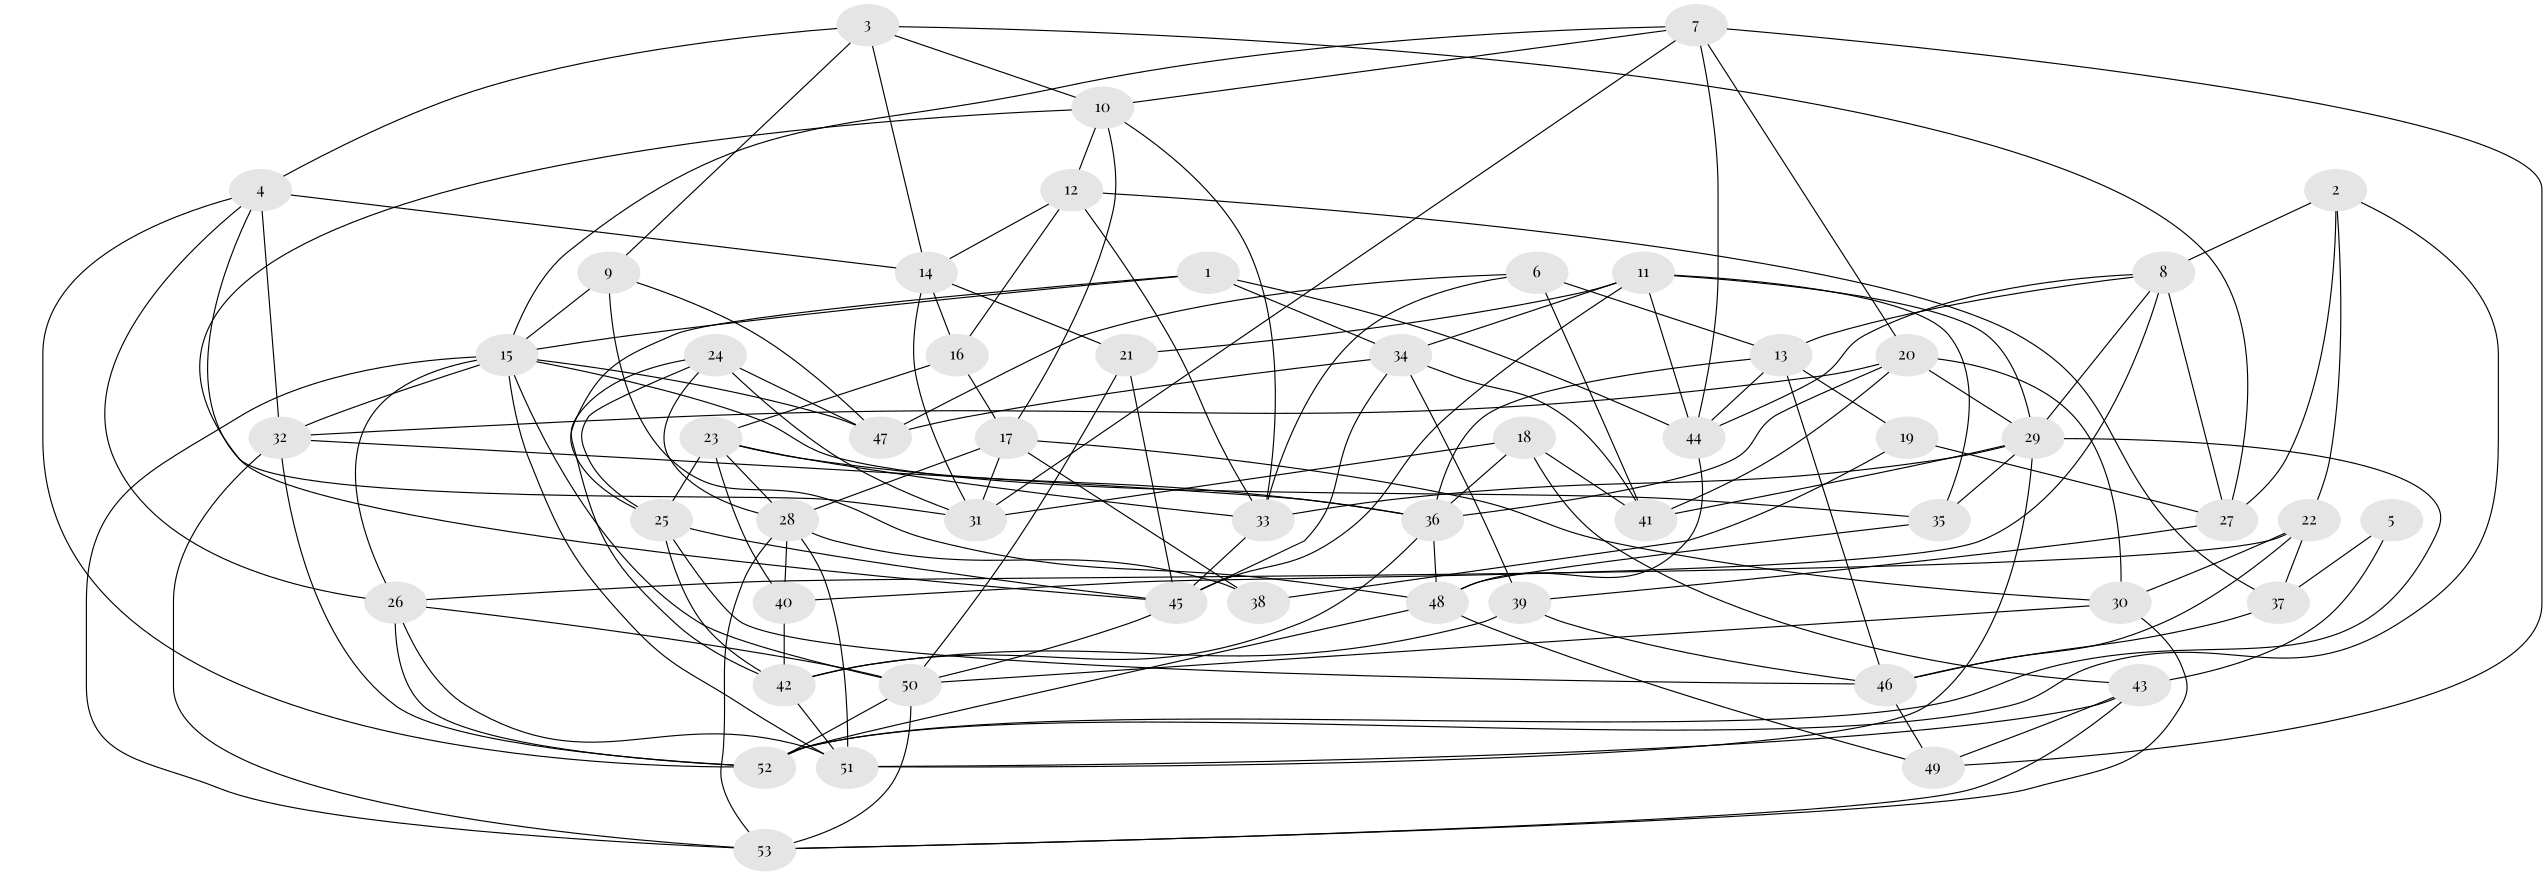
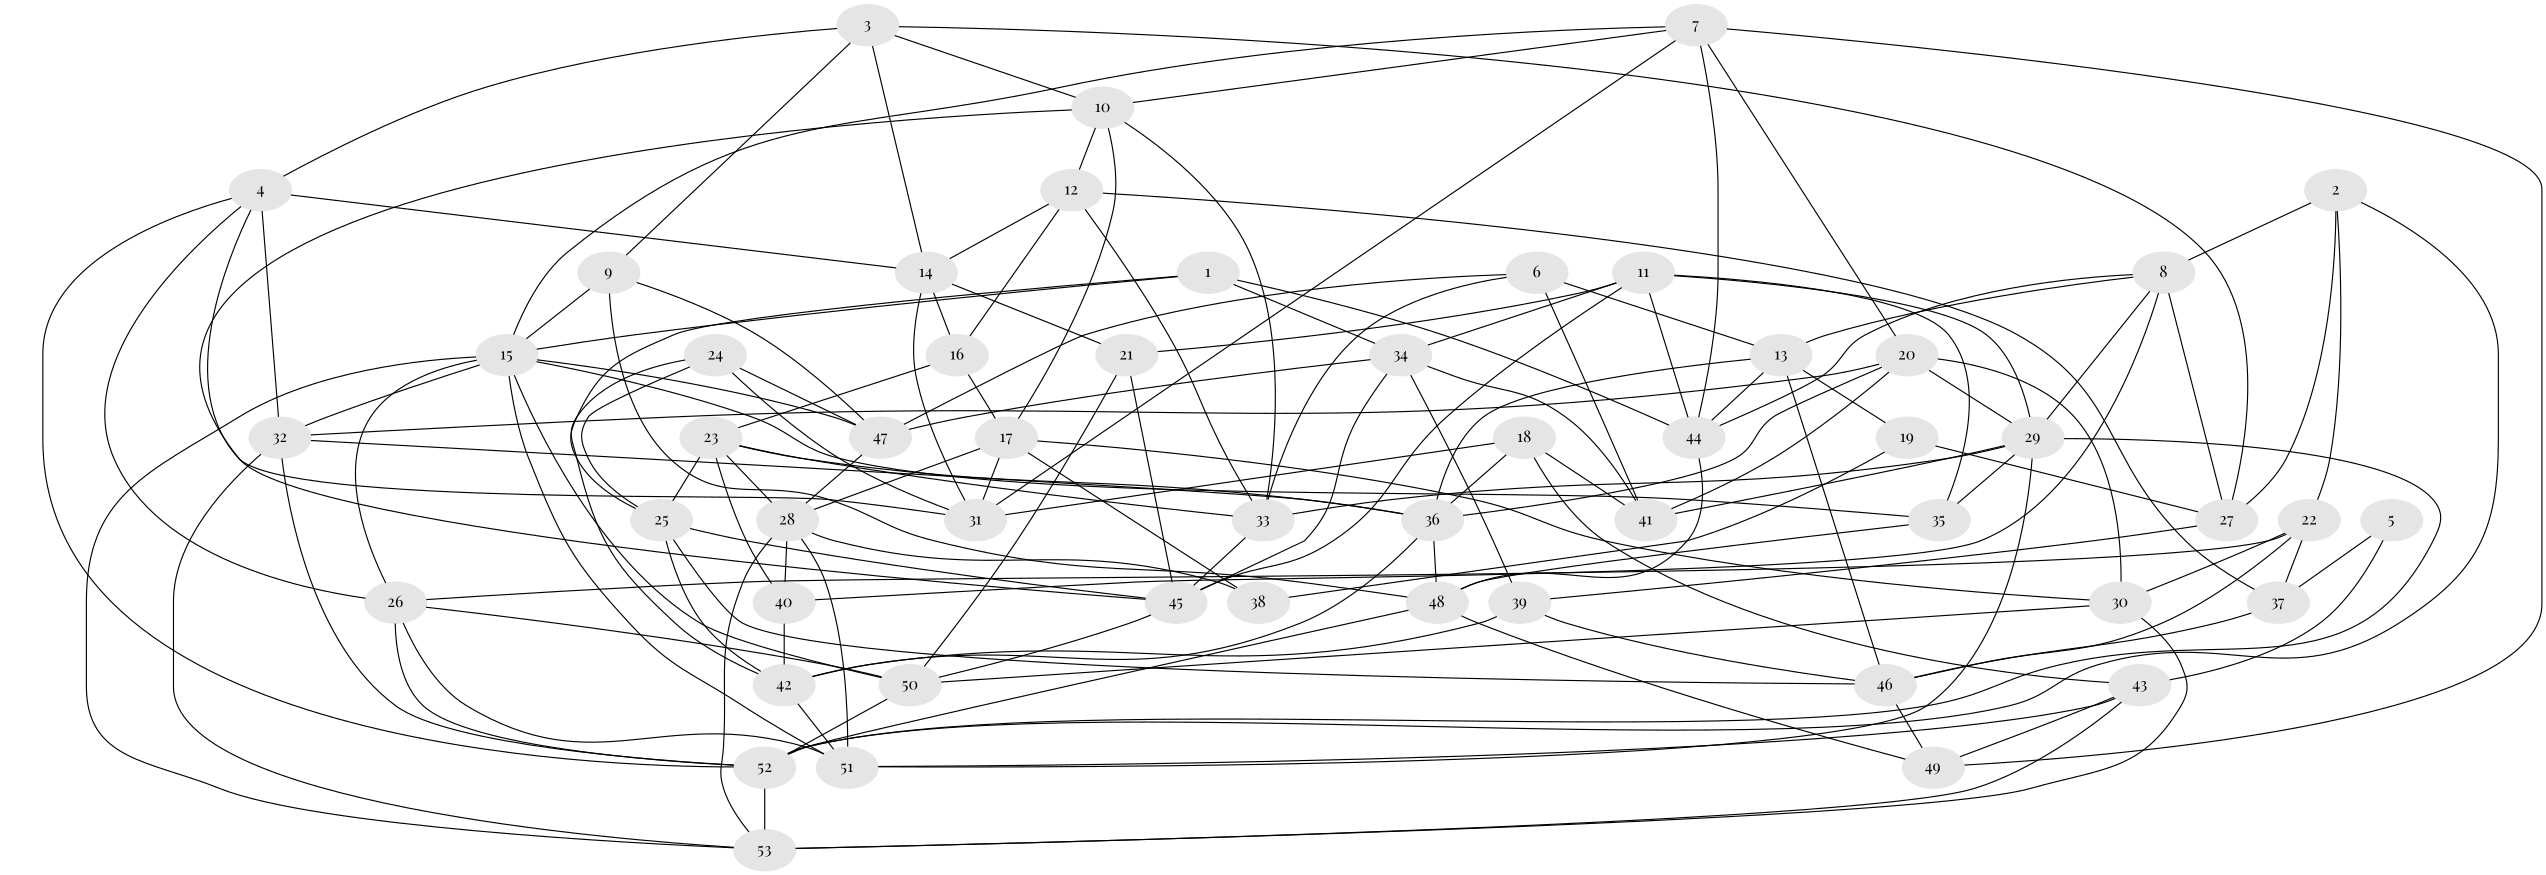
(664, 439) -> (834, 479)
(880, 797) -> (765, 809)
